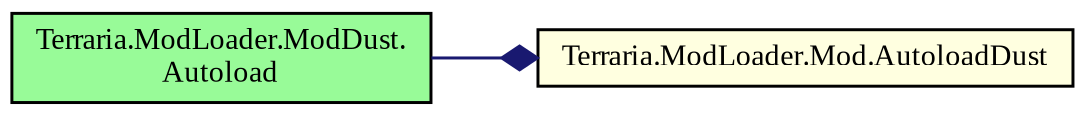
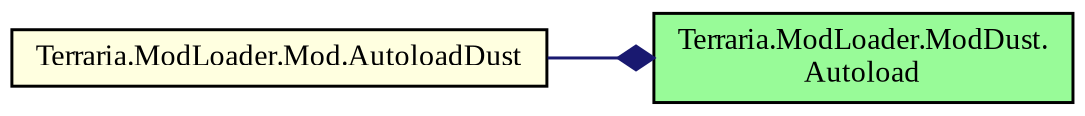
(466, 58) -> (583, 58)
